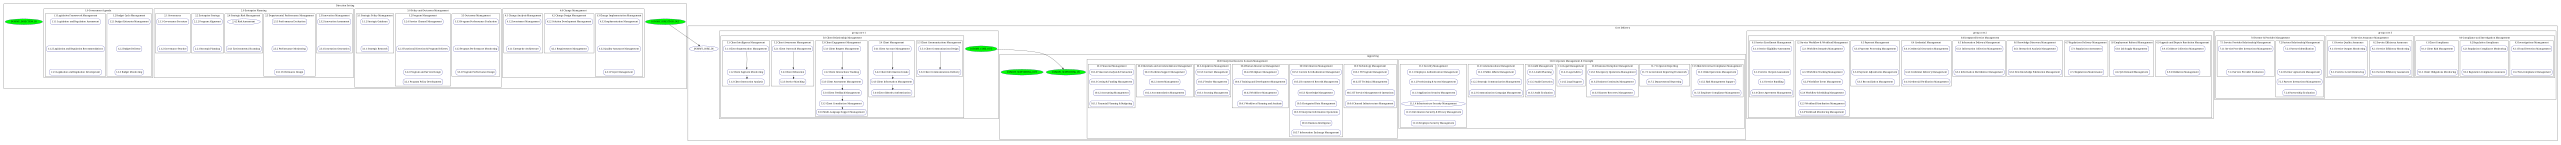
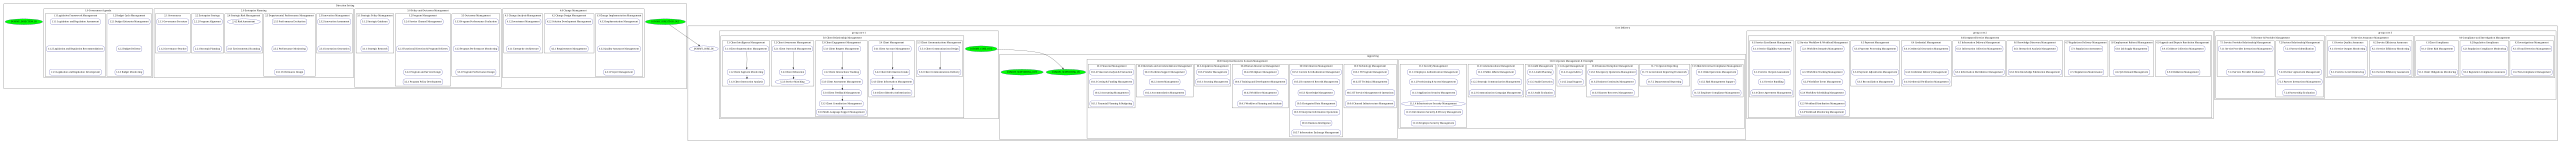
(1213, 72) -> none
(793, 82) -> (793, 82)
